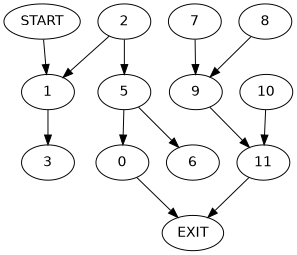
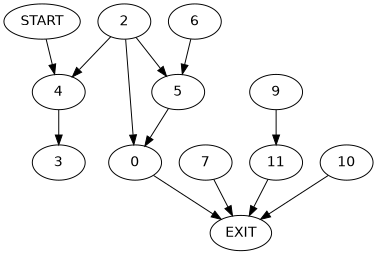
(265, 22) -> none
(195, 52) -> (221, 193)
none -> (129, 87)
(48, 92) -> (59, 92)
(265, 122) -> (299, 195)
(155, 124) -> (188, 52)
